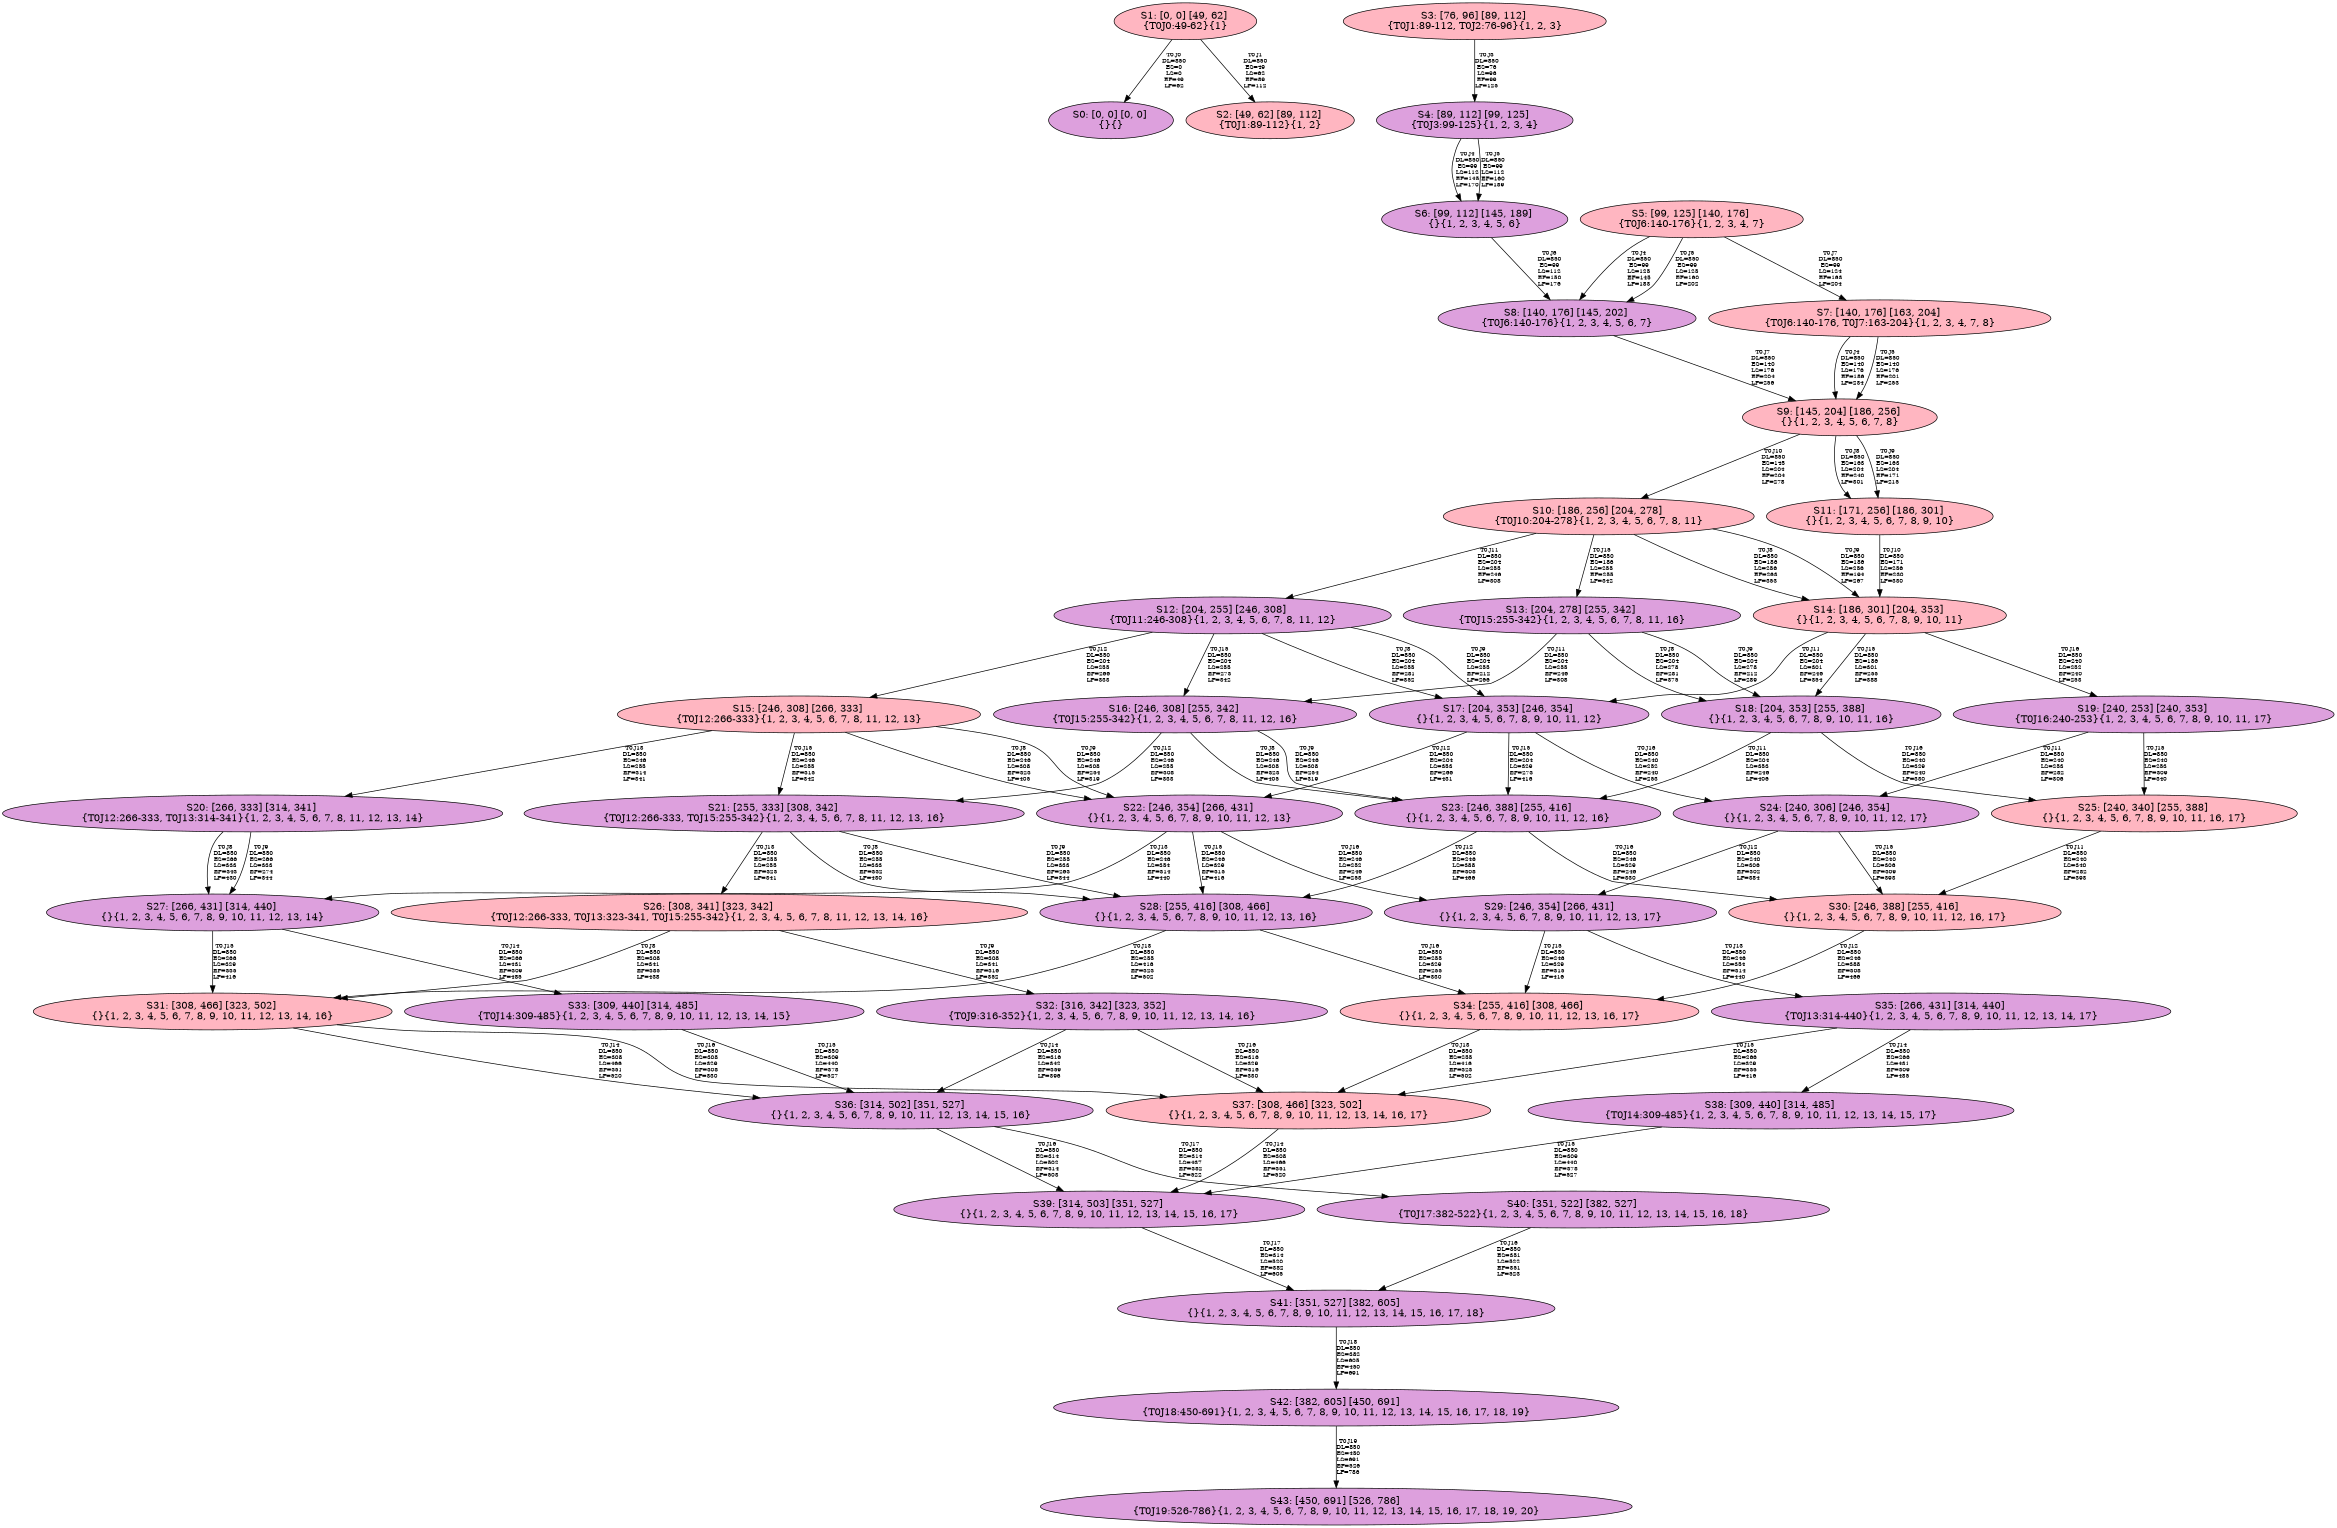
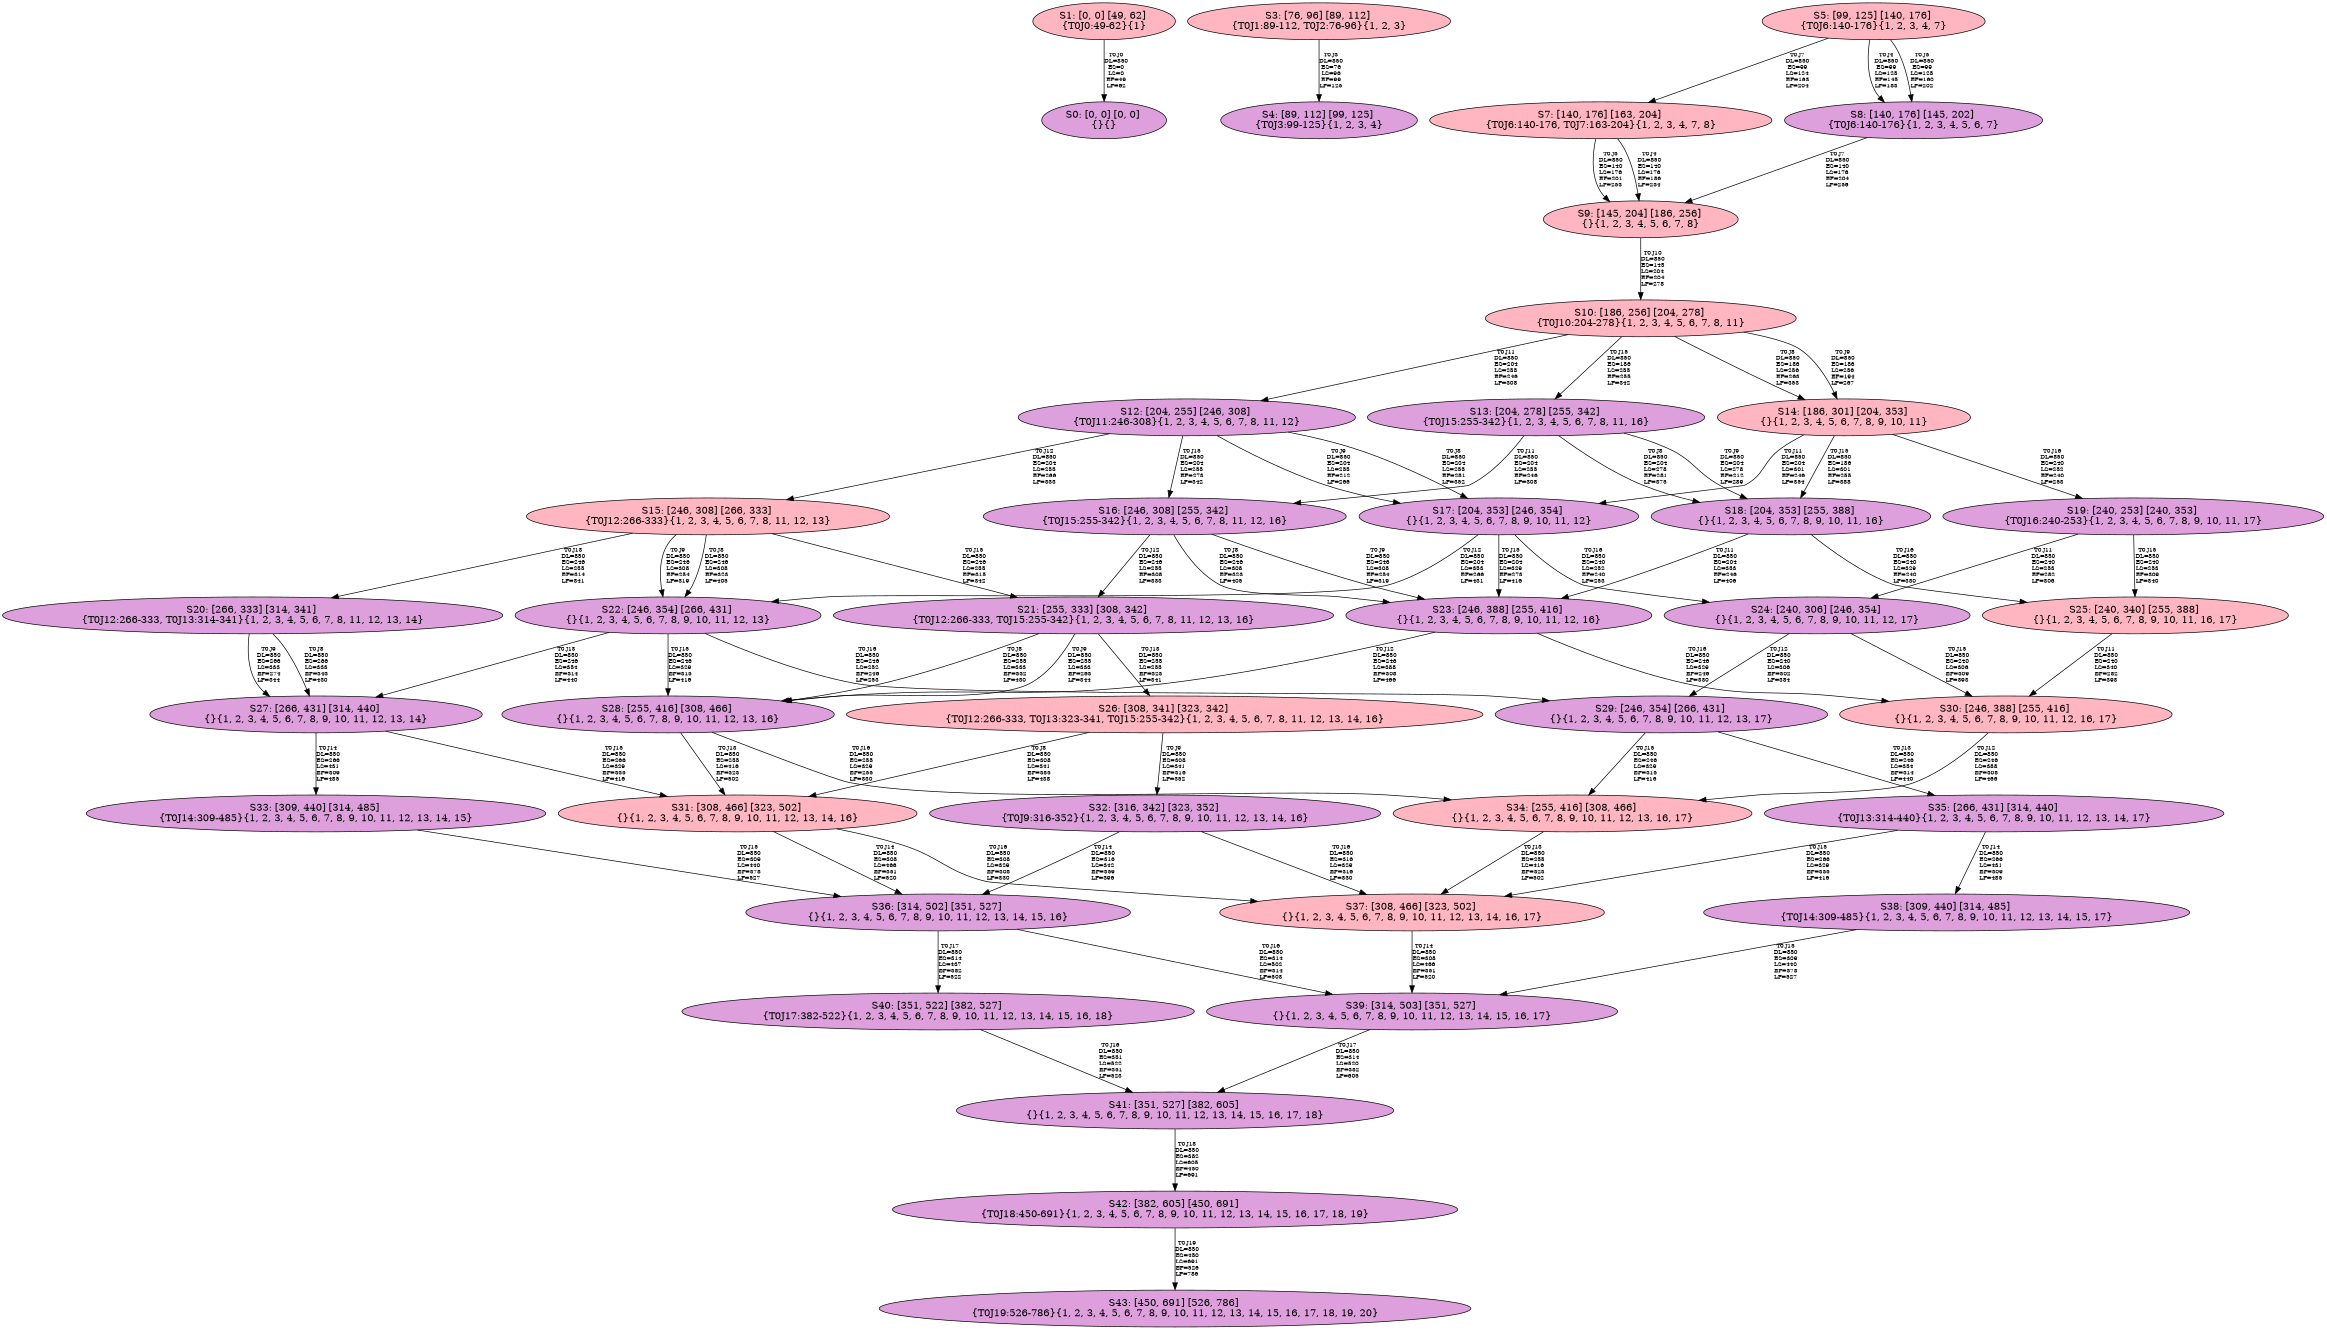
(1270, 120) -> none
(1475, 219) -> none
(1880, 516) -> none
